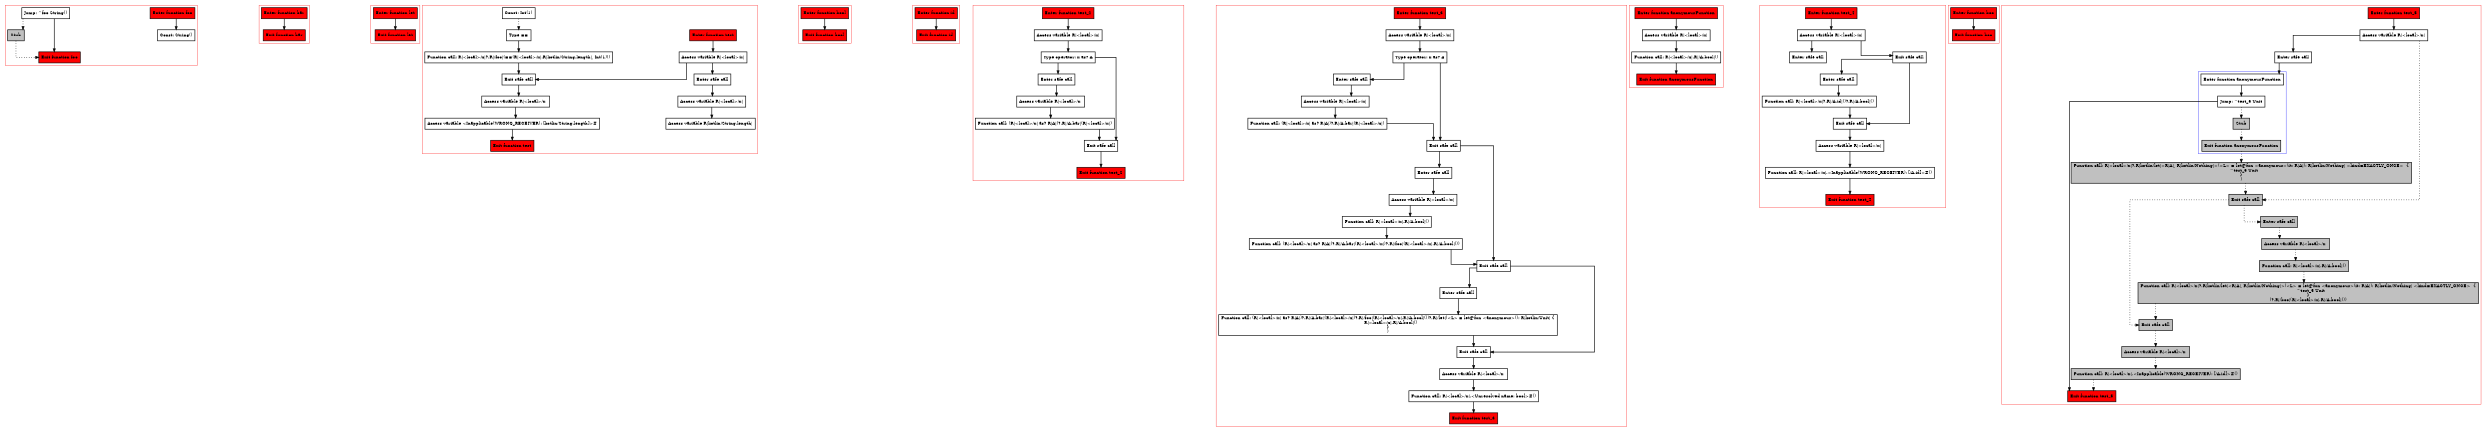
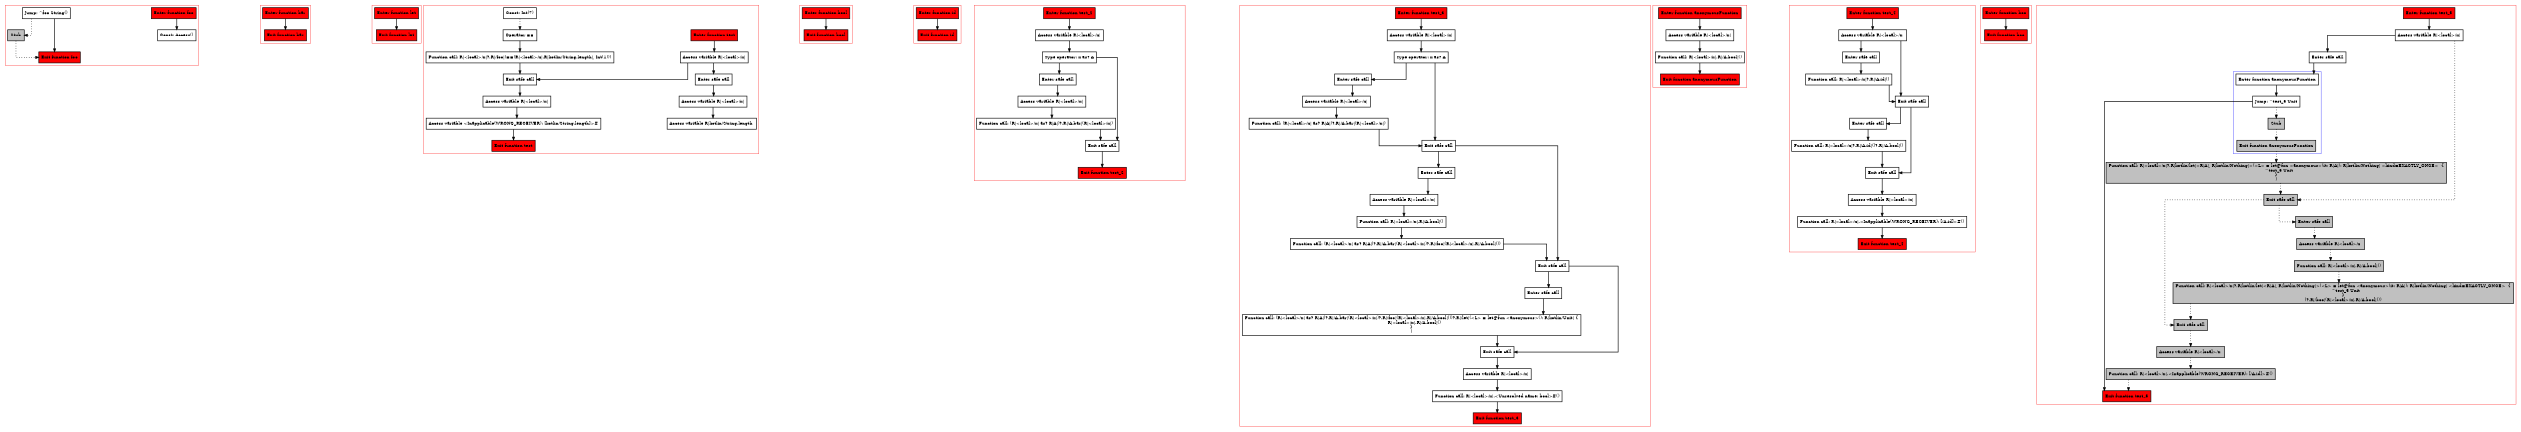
(519, 13) -> (520, 13)
(176, 35) -> (177, 35)
(519, 35) -> (520, 35)
none -> (1849, 79)
